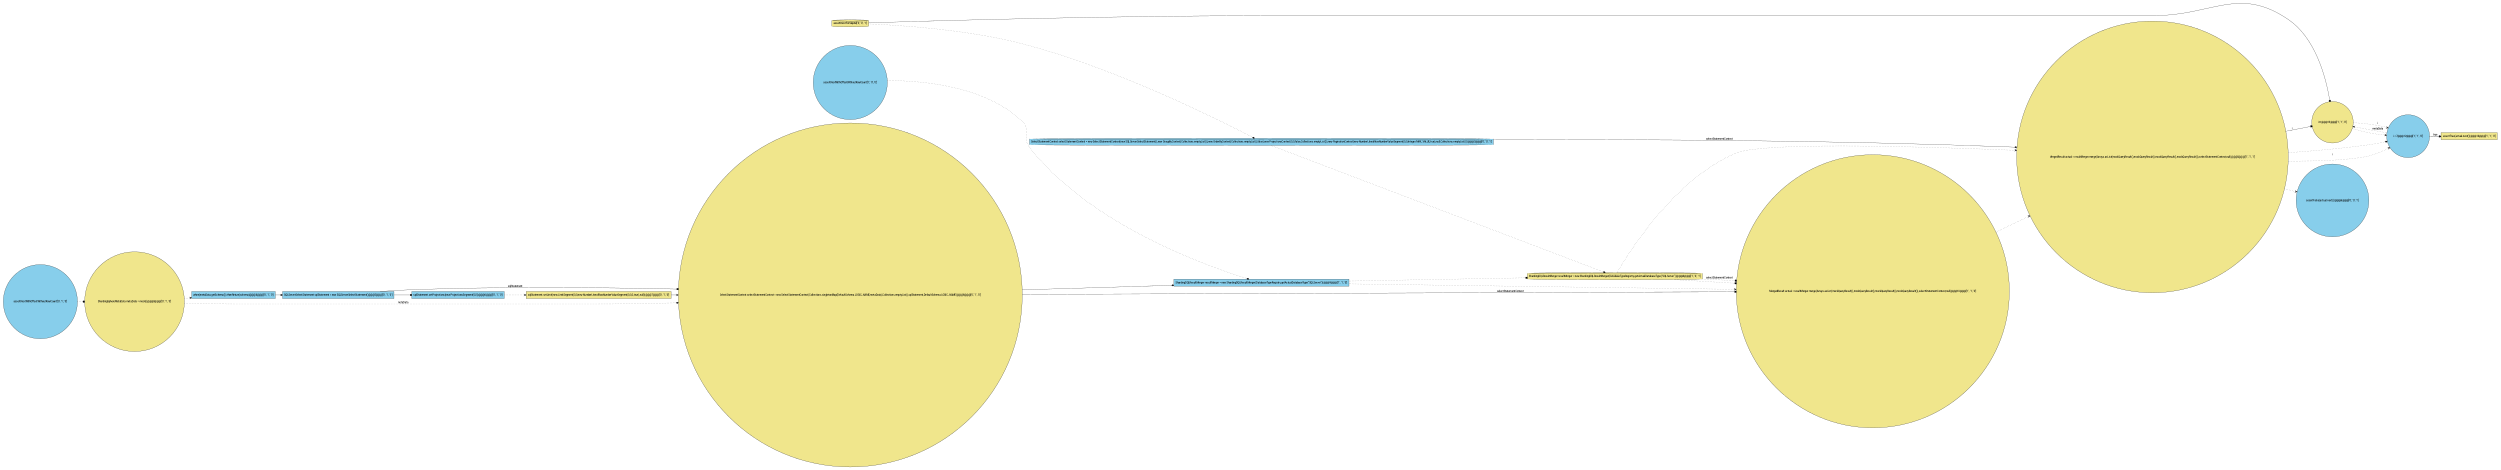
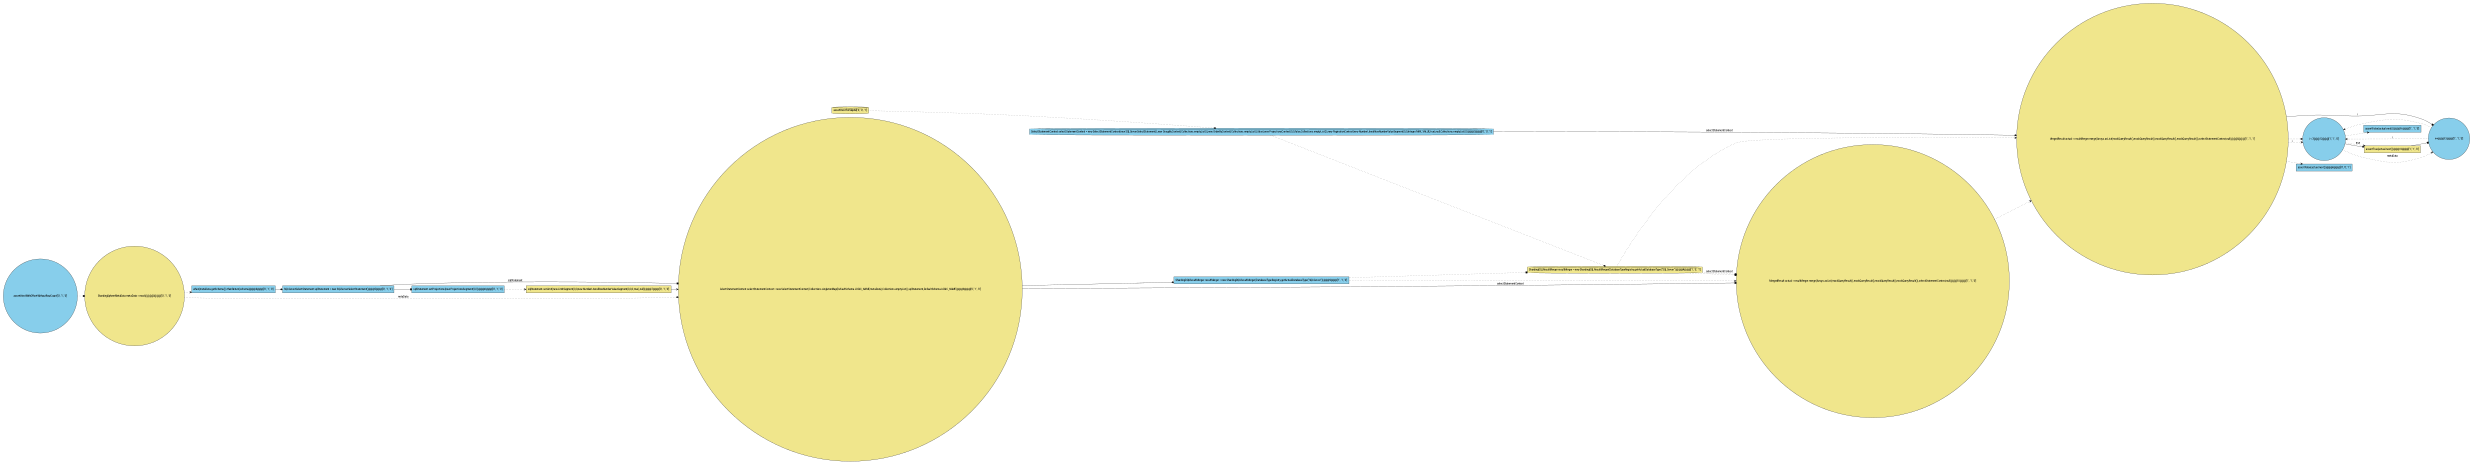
(1627, 16) -> (2419, 144)
(850, 83) -> none
(2333, 122) -> (2449, 139)
none -> (2392, 129)
(2333, 200) -> (2324, 168)
